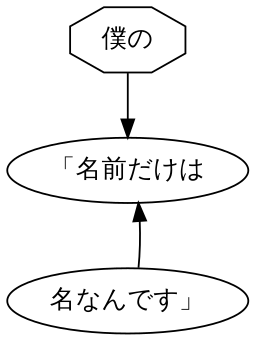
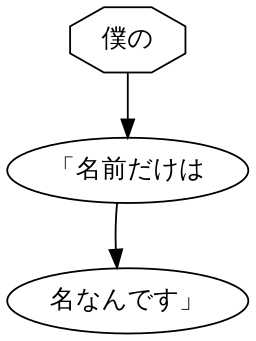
(140, 244) -> (116, 226)
